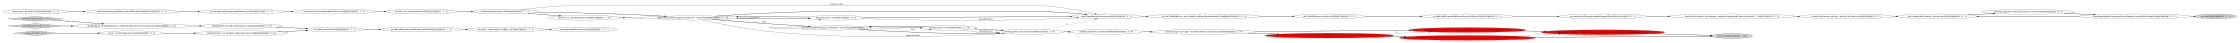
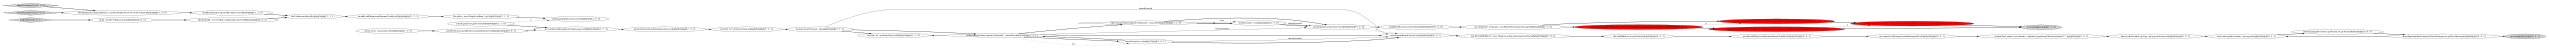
none -> (481, 24)
